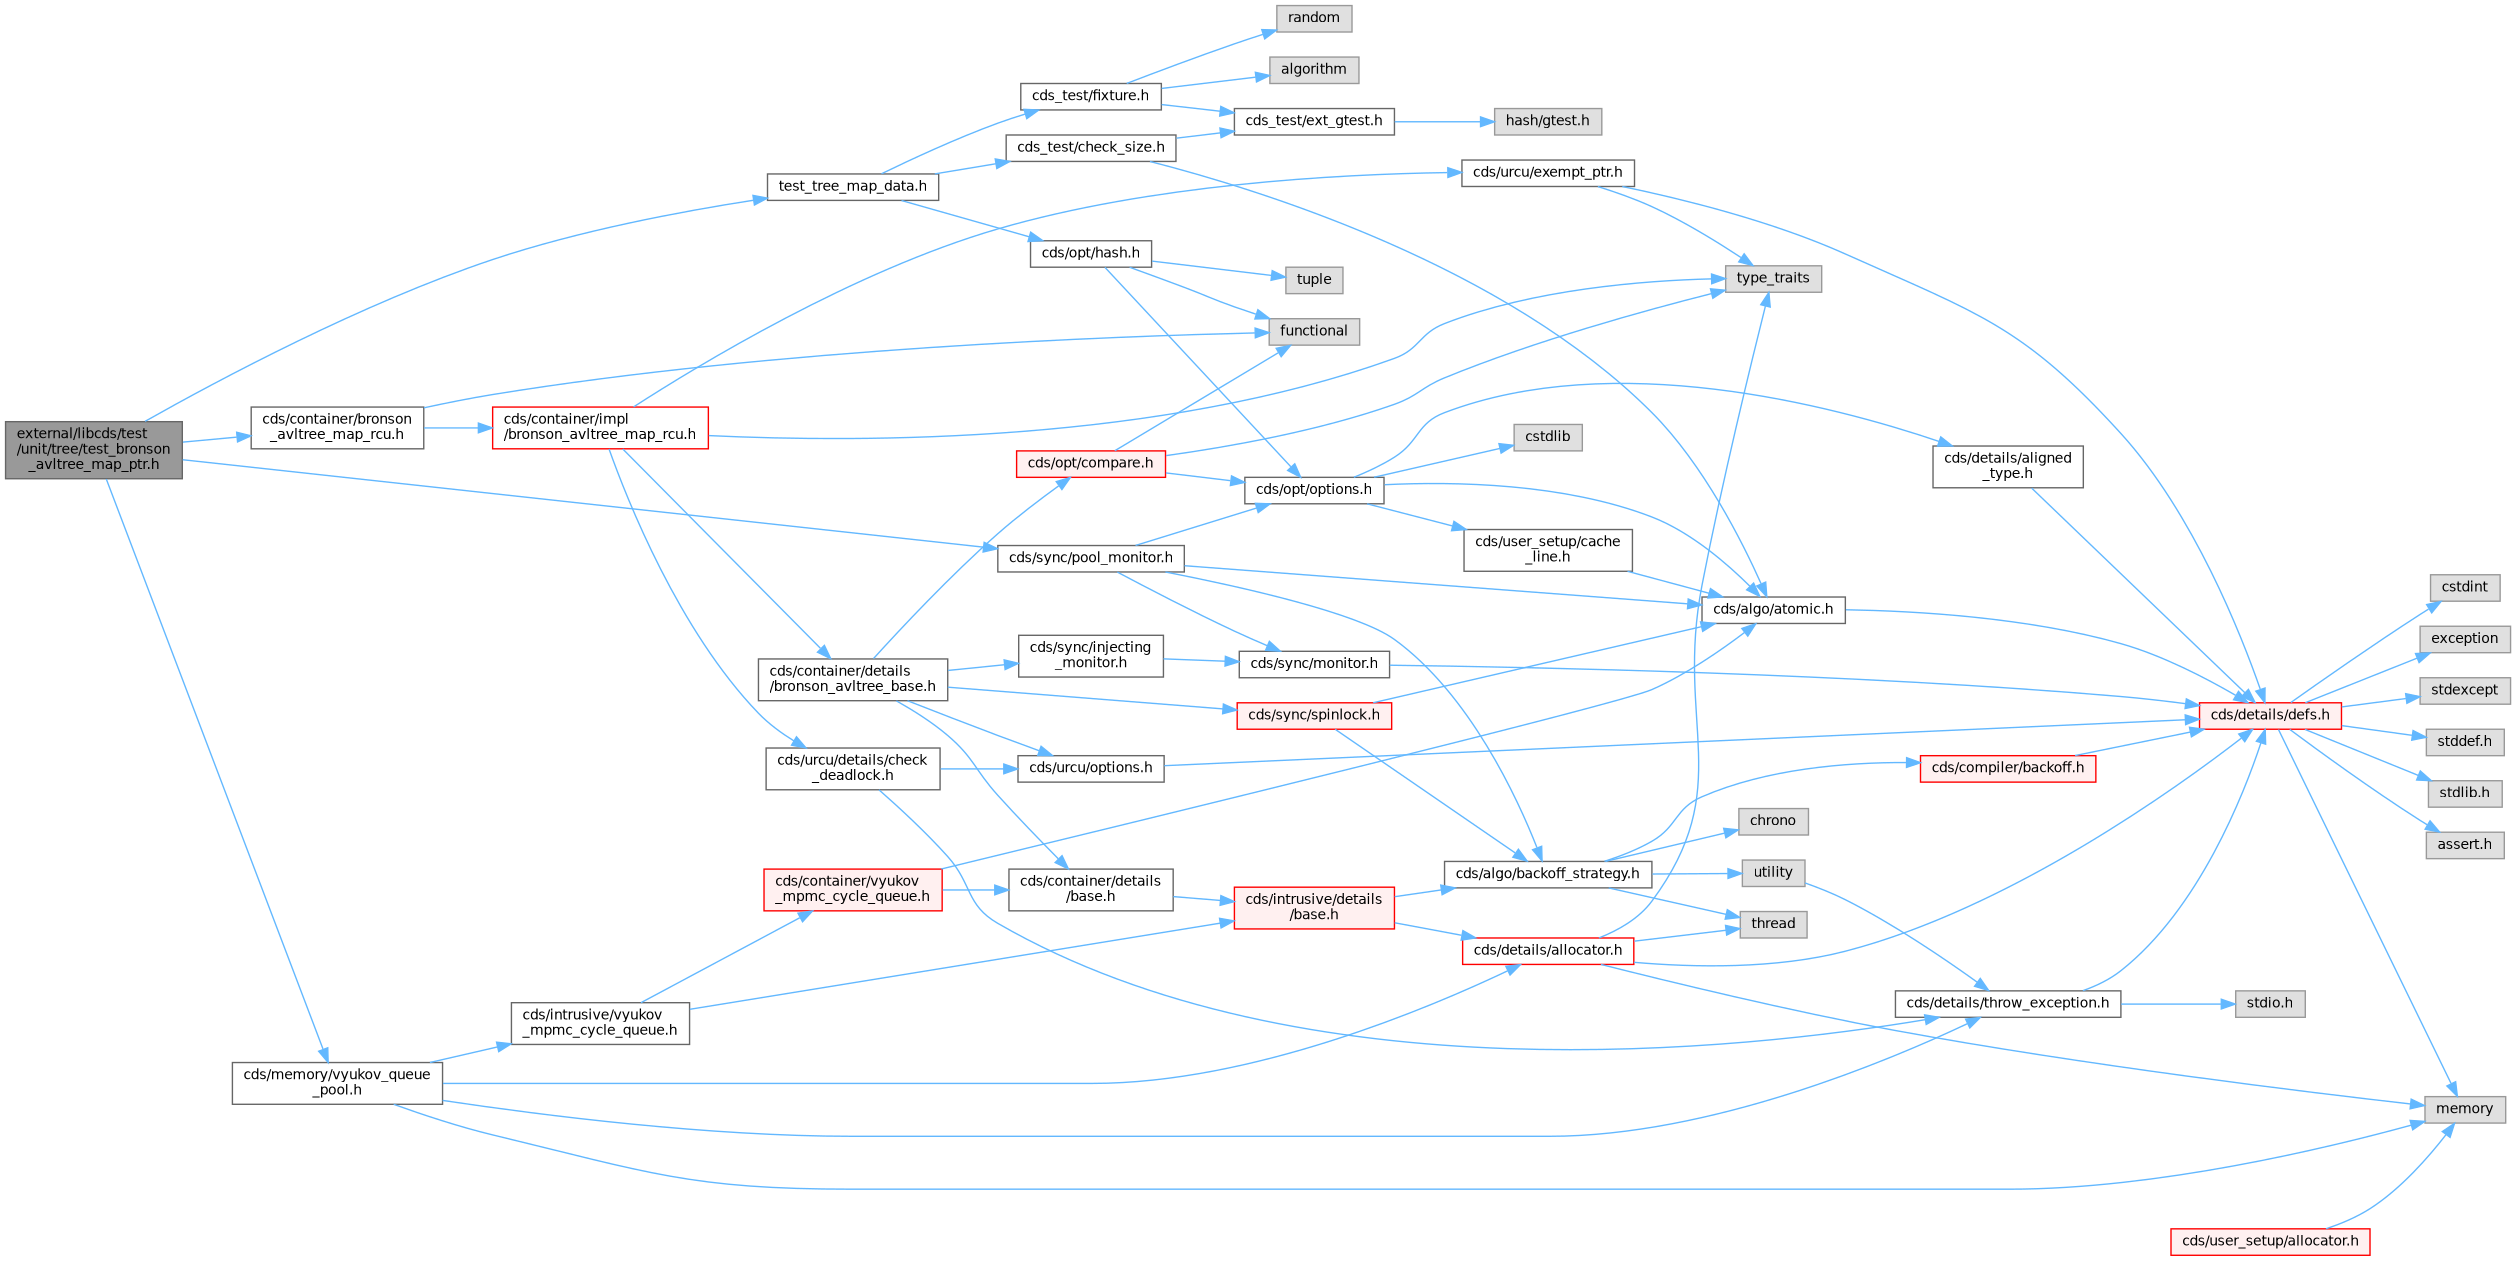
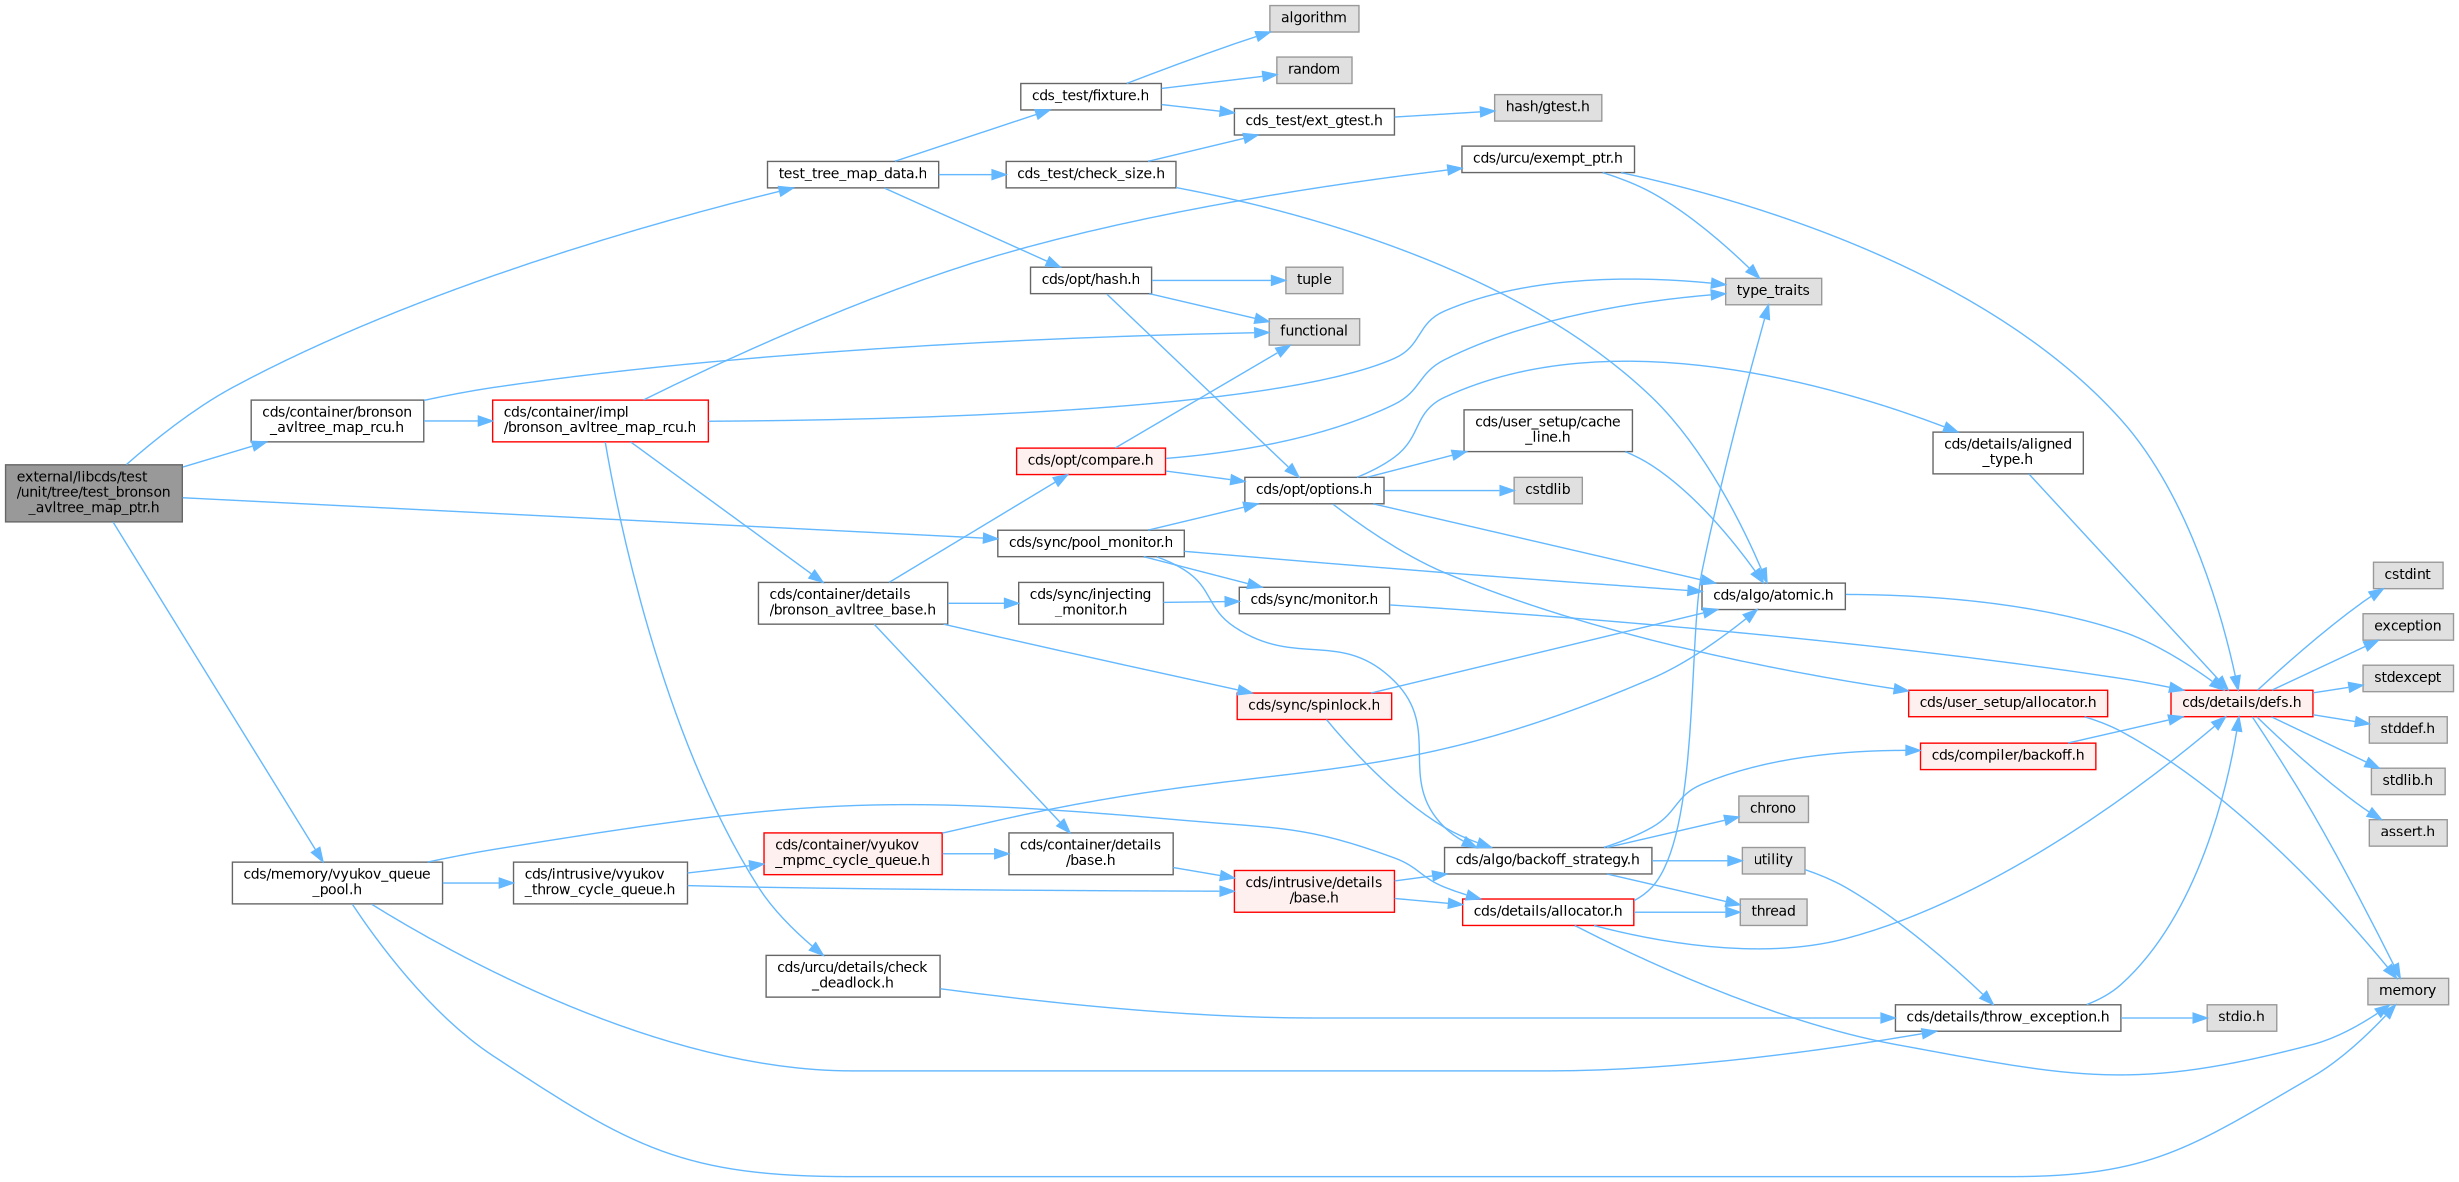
none -> (1646, 638)
(1091, 769) -> none
(601, 1024) -> (601, 883)
